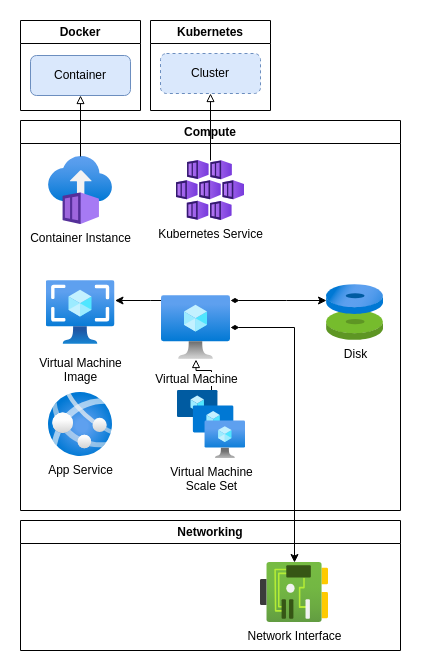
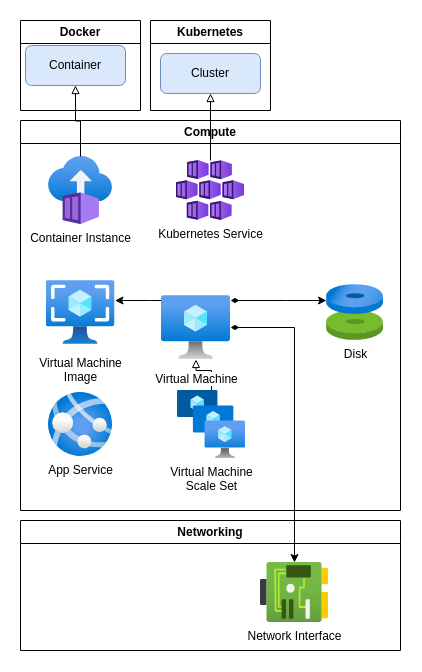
(211, 74) -> (211, 74)
(81, 76) -> (76, 66)
